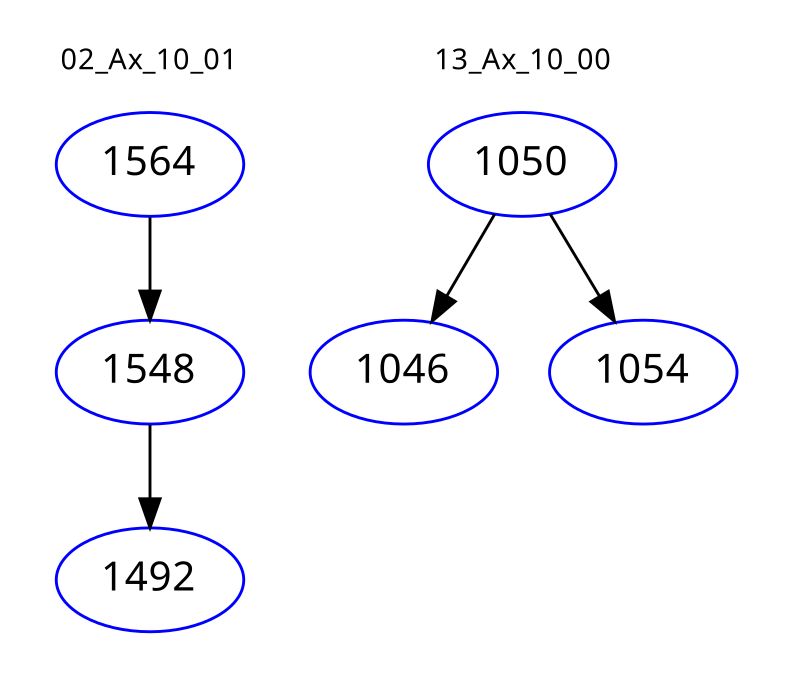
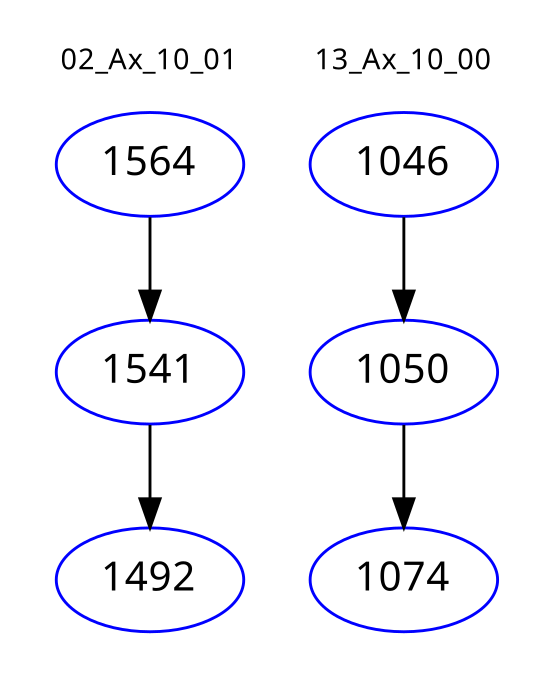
(471, 255) -> (404, 254)
(150, 372) -> (150, 372)
(643, 372) -> (404, 580)
